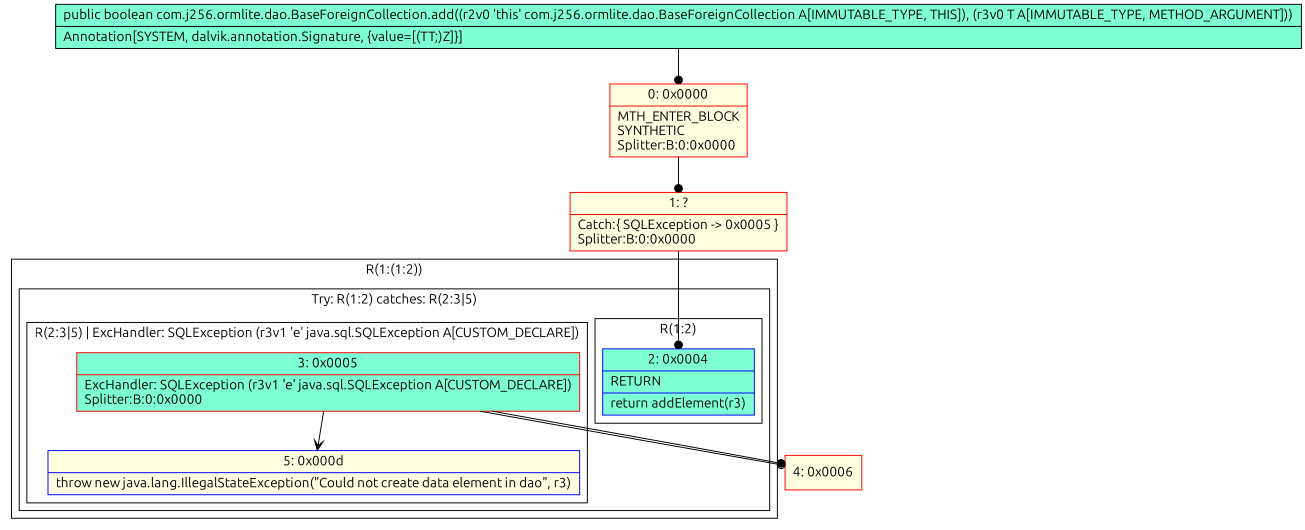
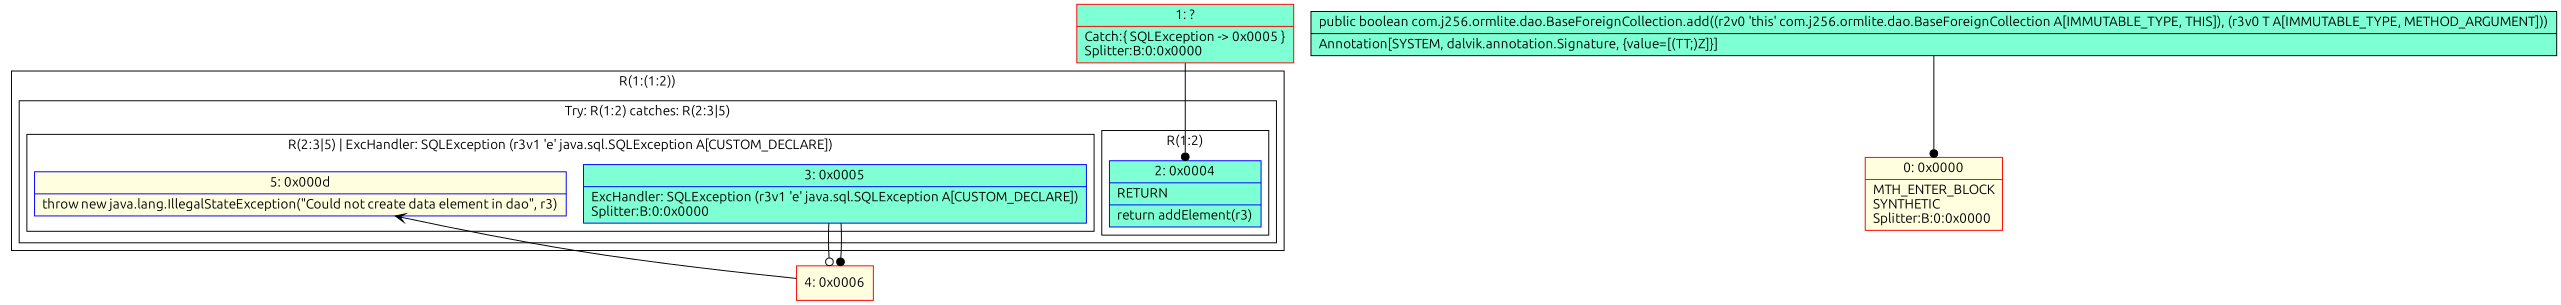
(679, 171) -> none
(679, 222) -> (1185, 34)
(328, 382) -> (835, 194)
(321, 426) -> (619, 257)
